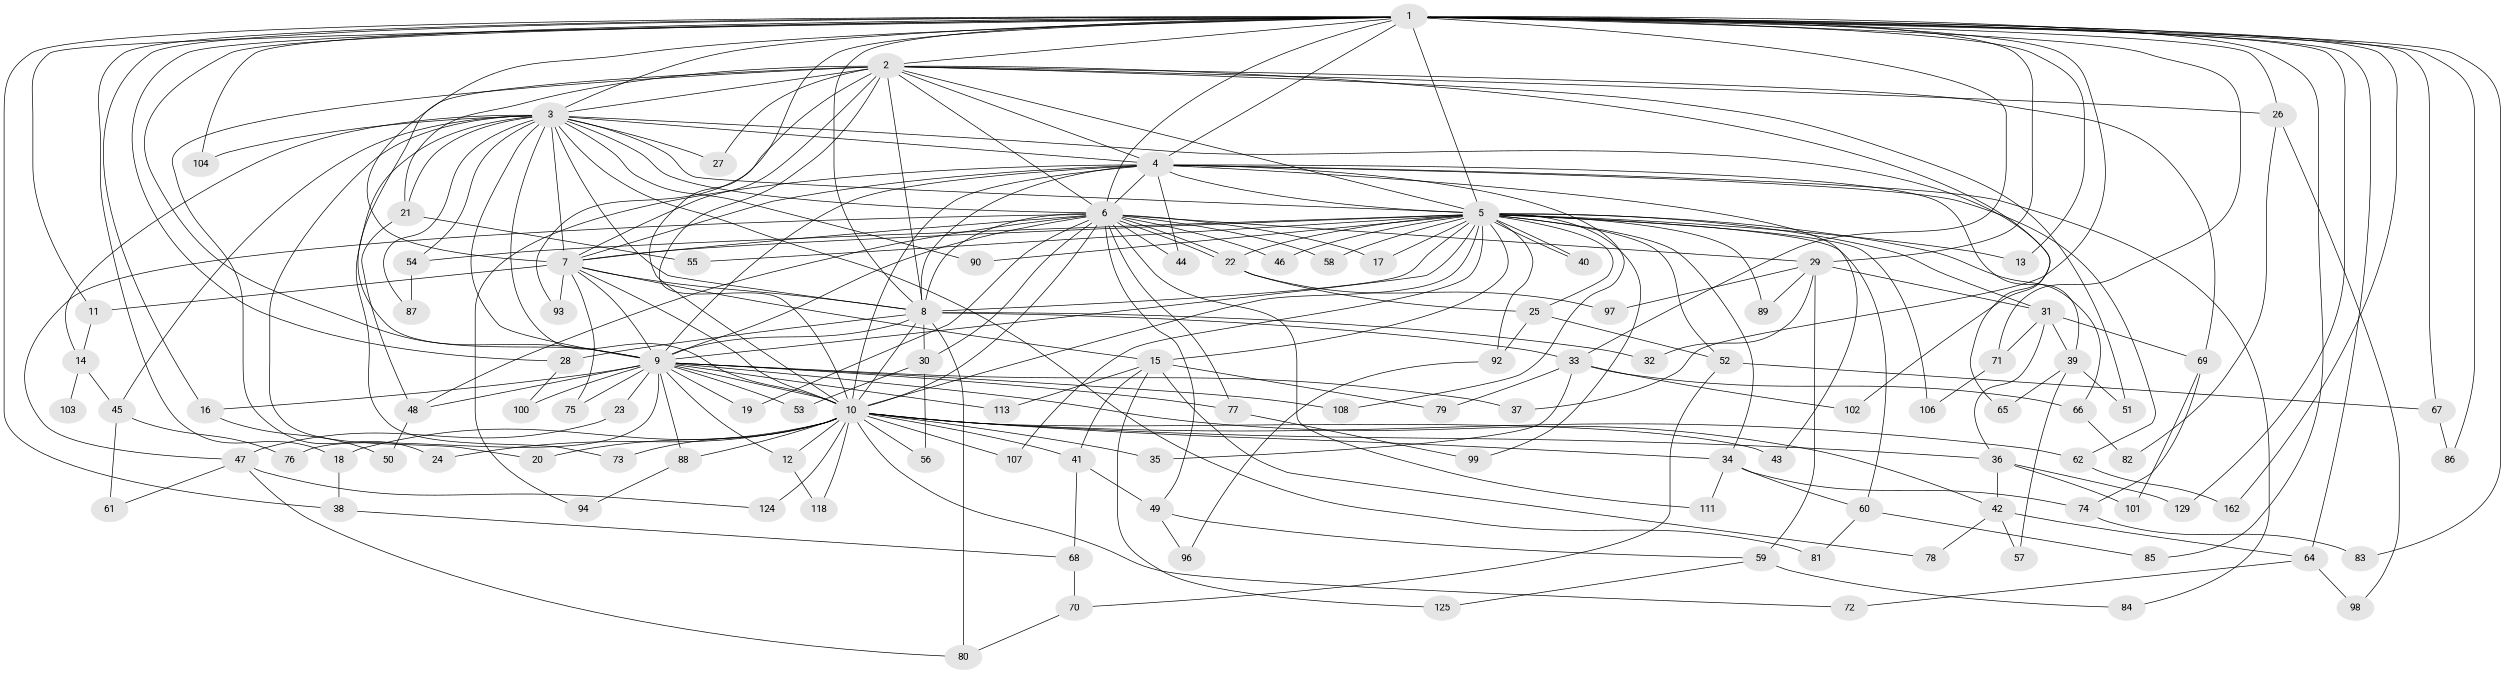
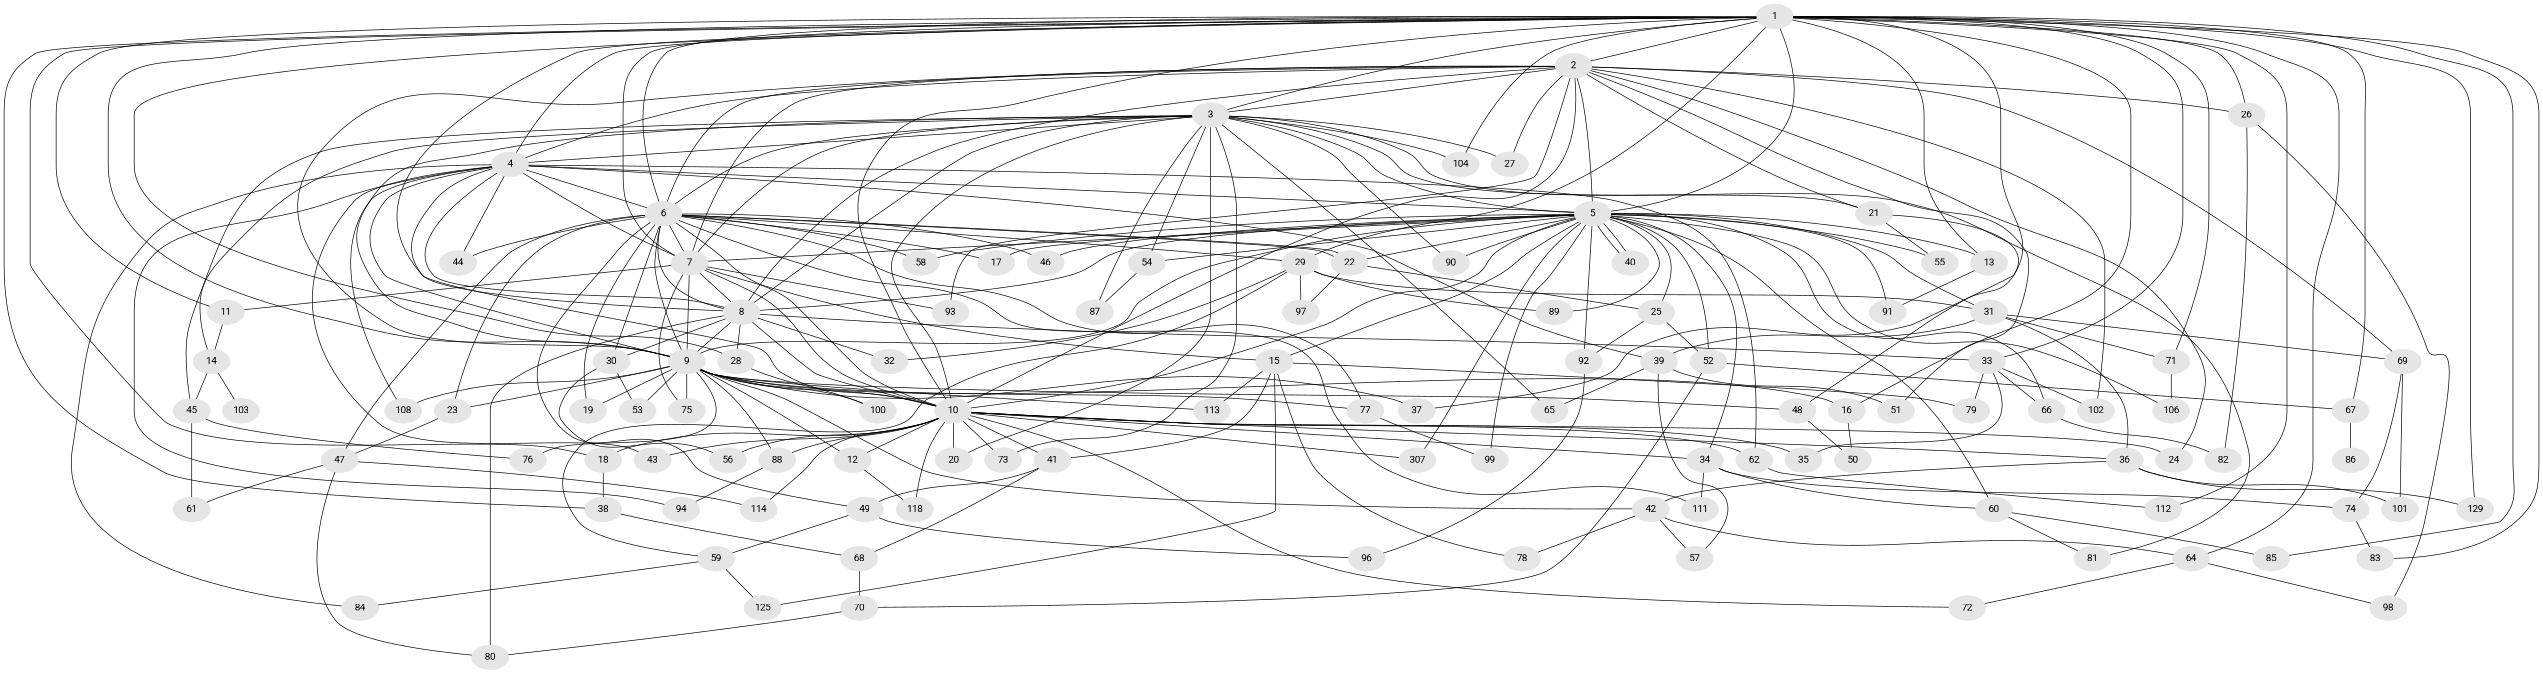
(2420, 53) -> none
(748, 279) -> (517, 271)
none -> (1888, 312)
(1014, 460) -> (1417, 460)
(767, 509) -> (759, 509)
(2232, 509) -> (2163, 509)
